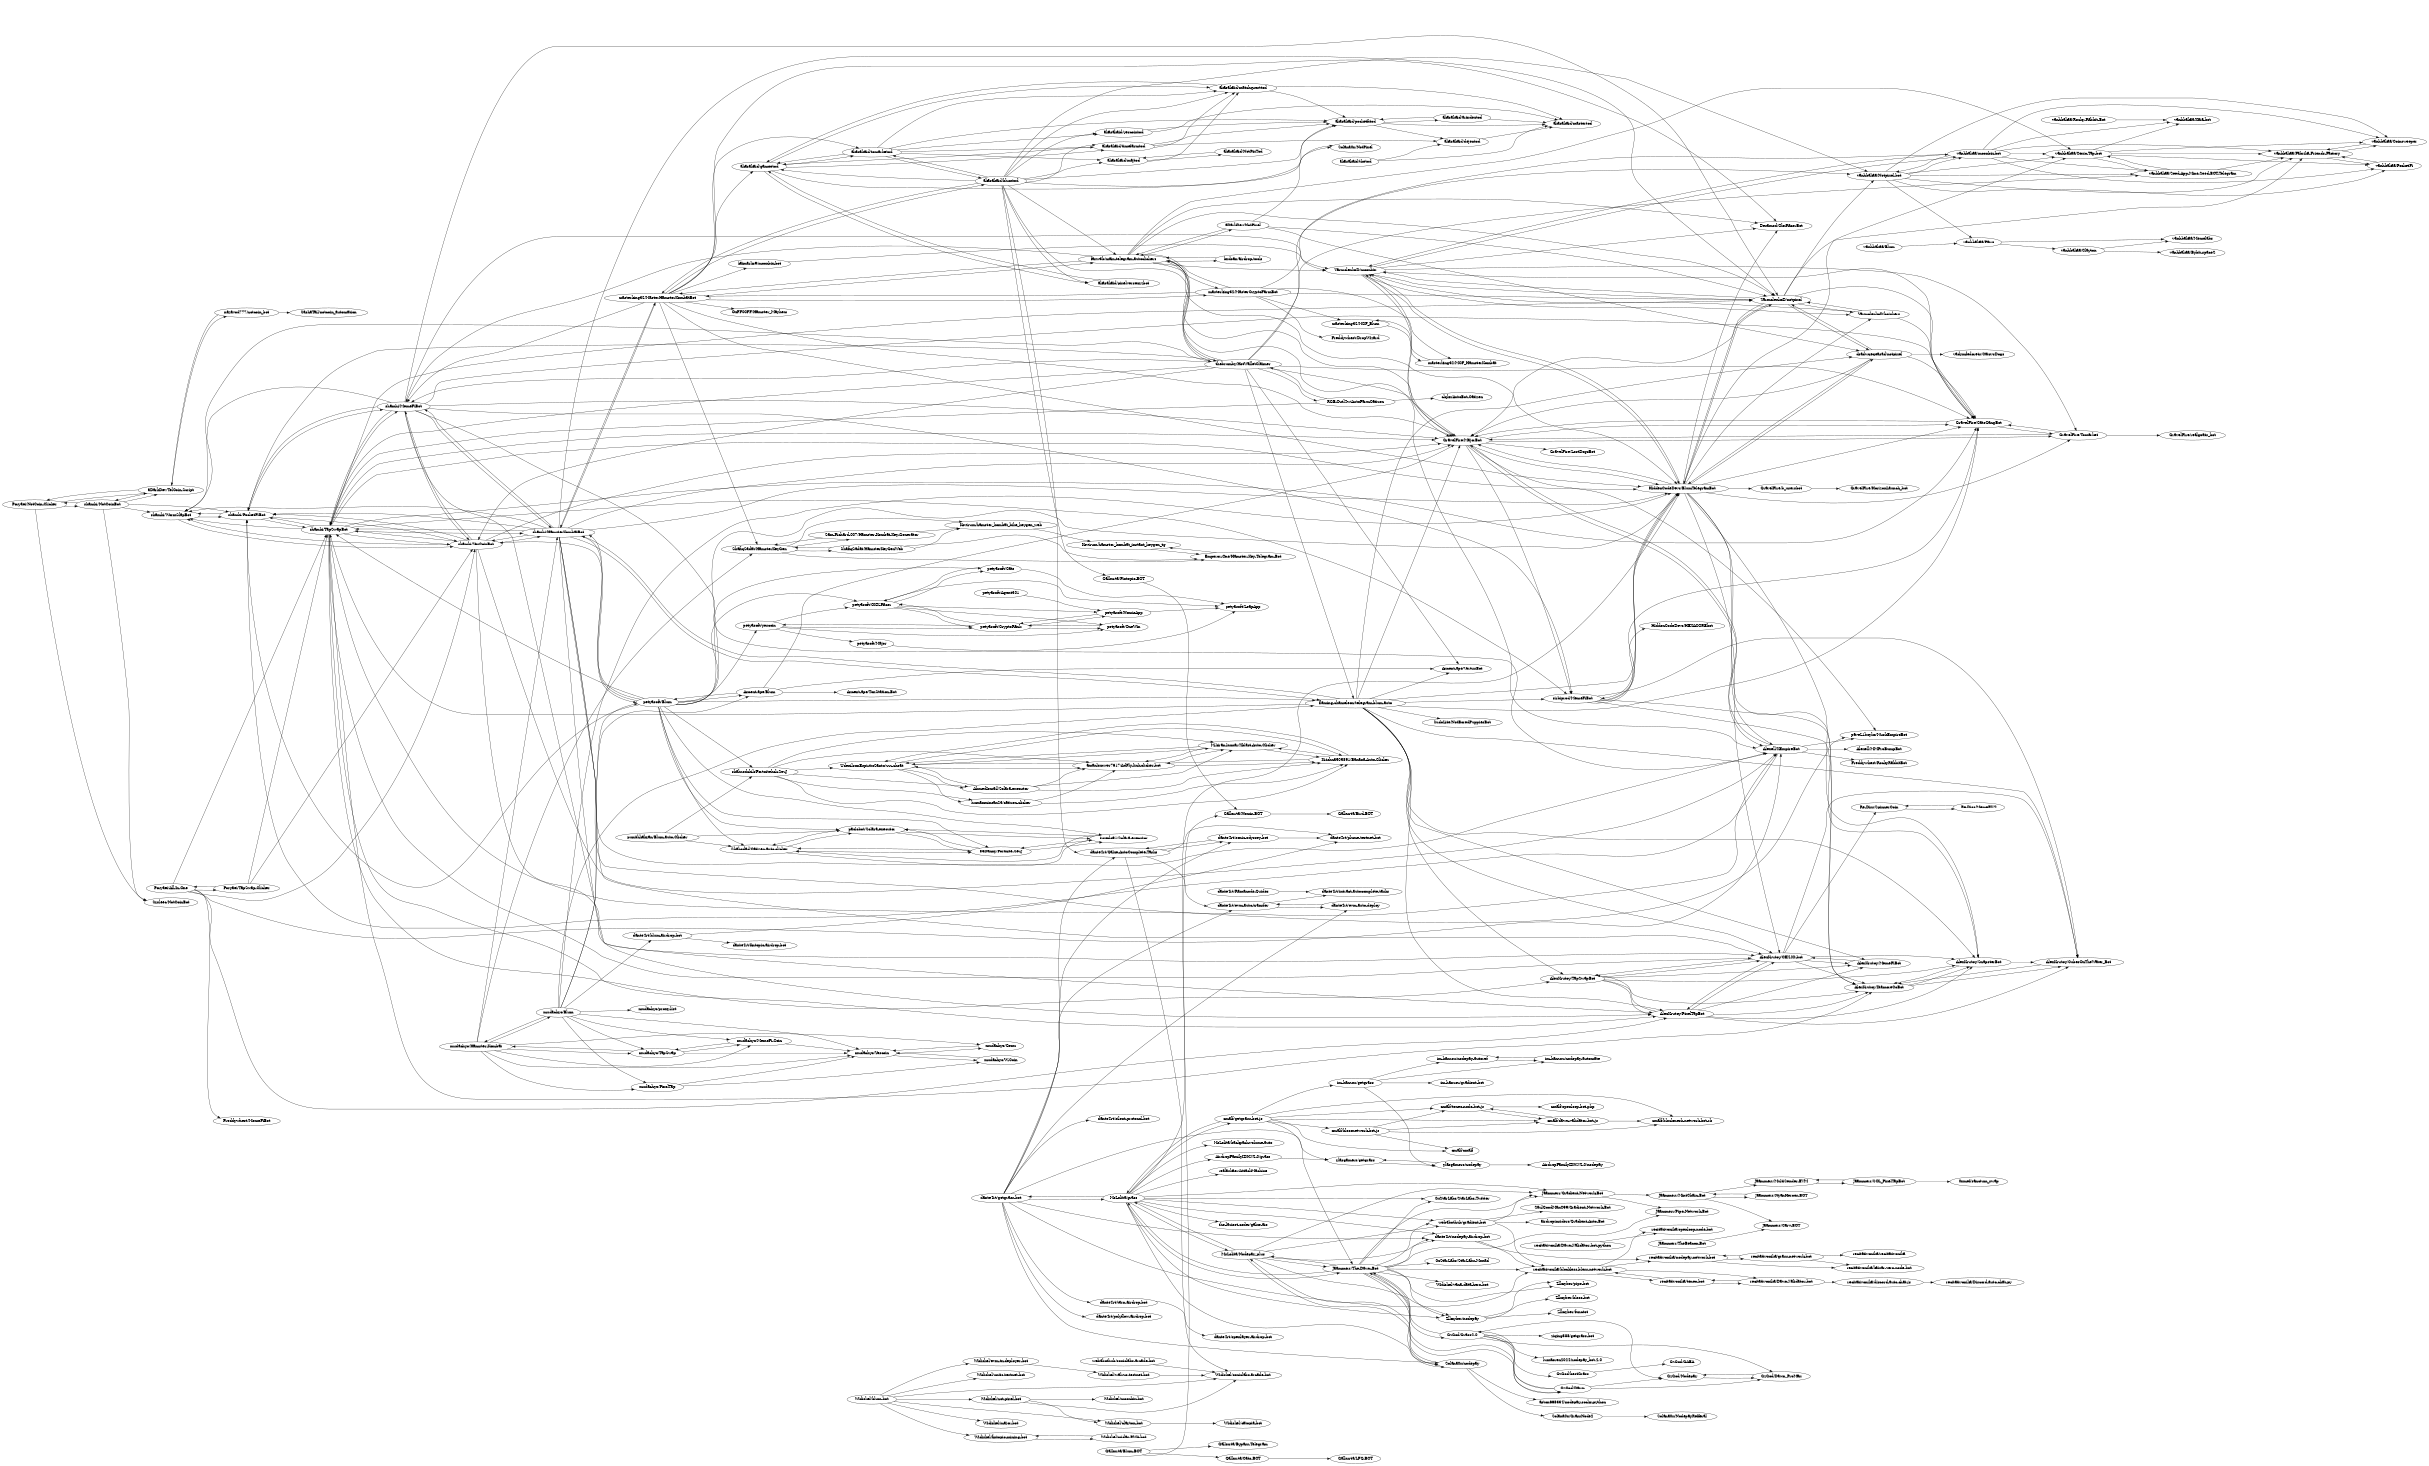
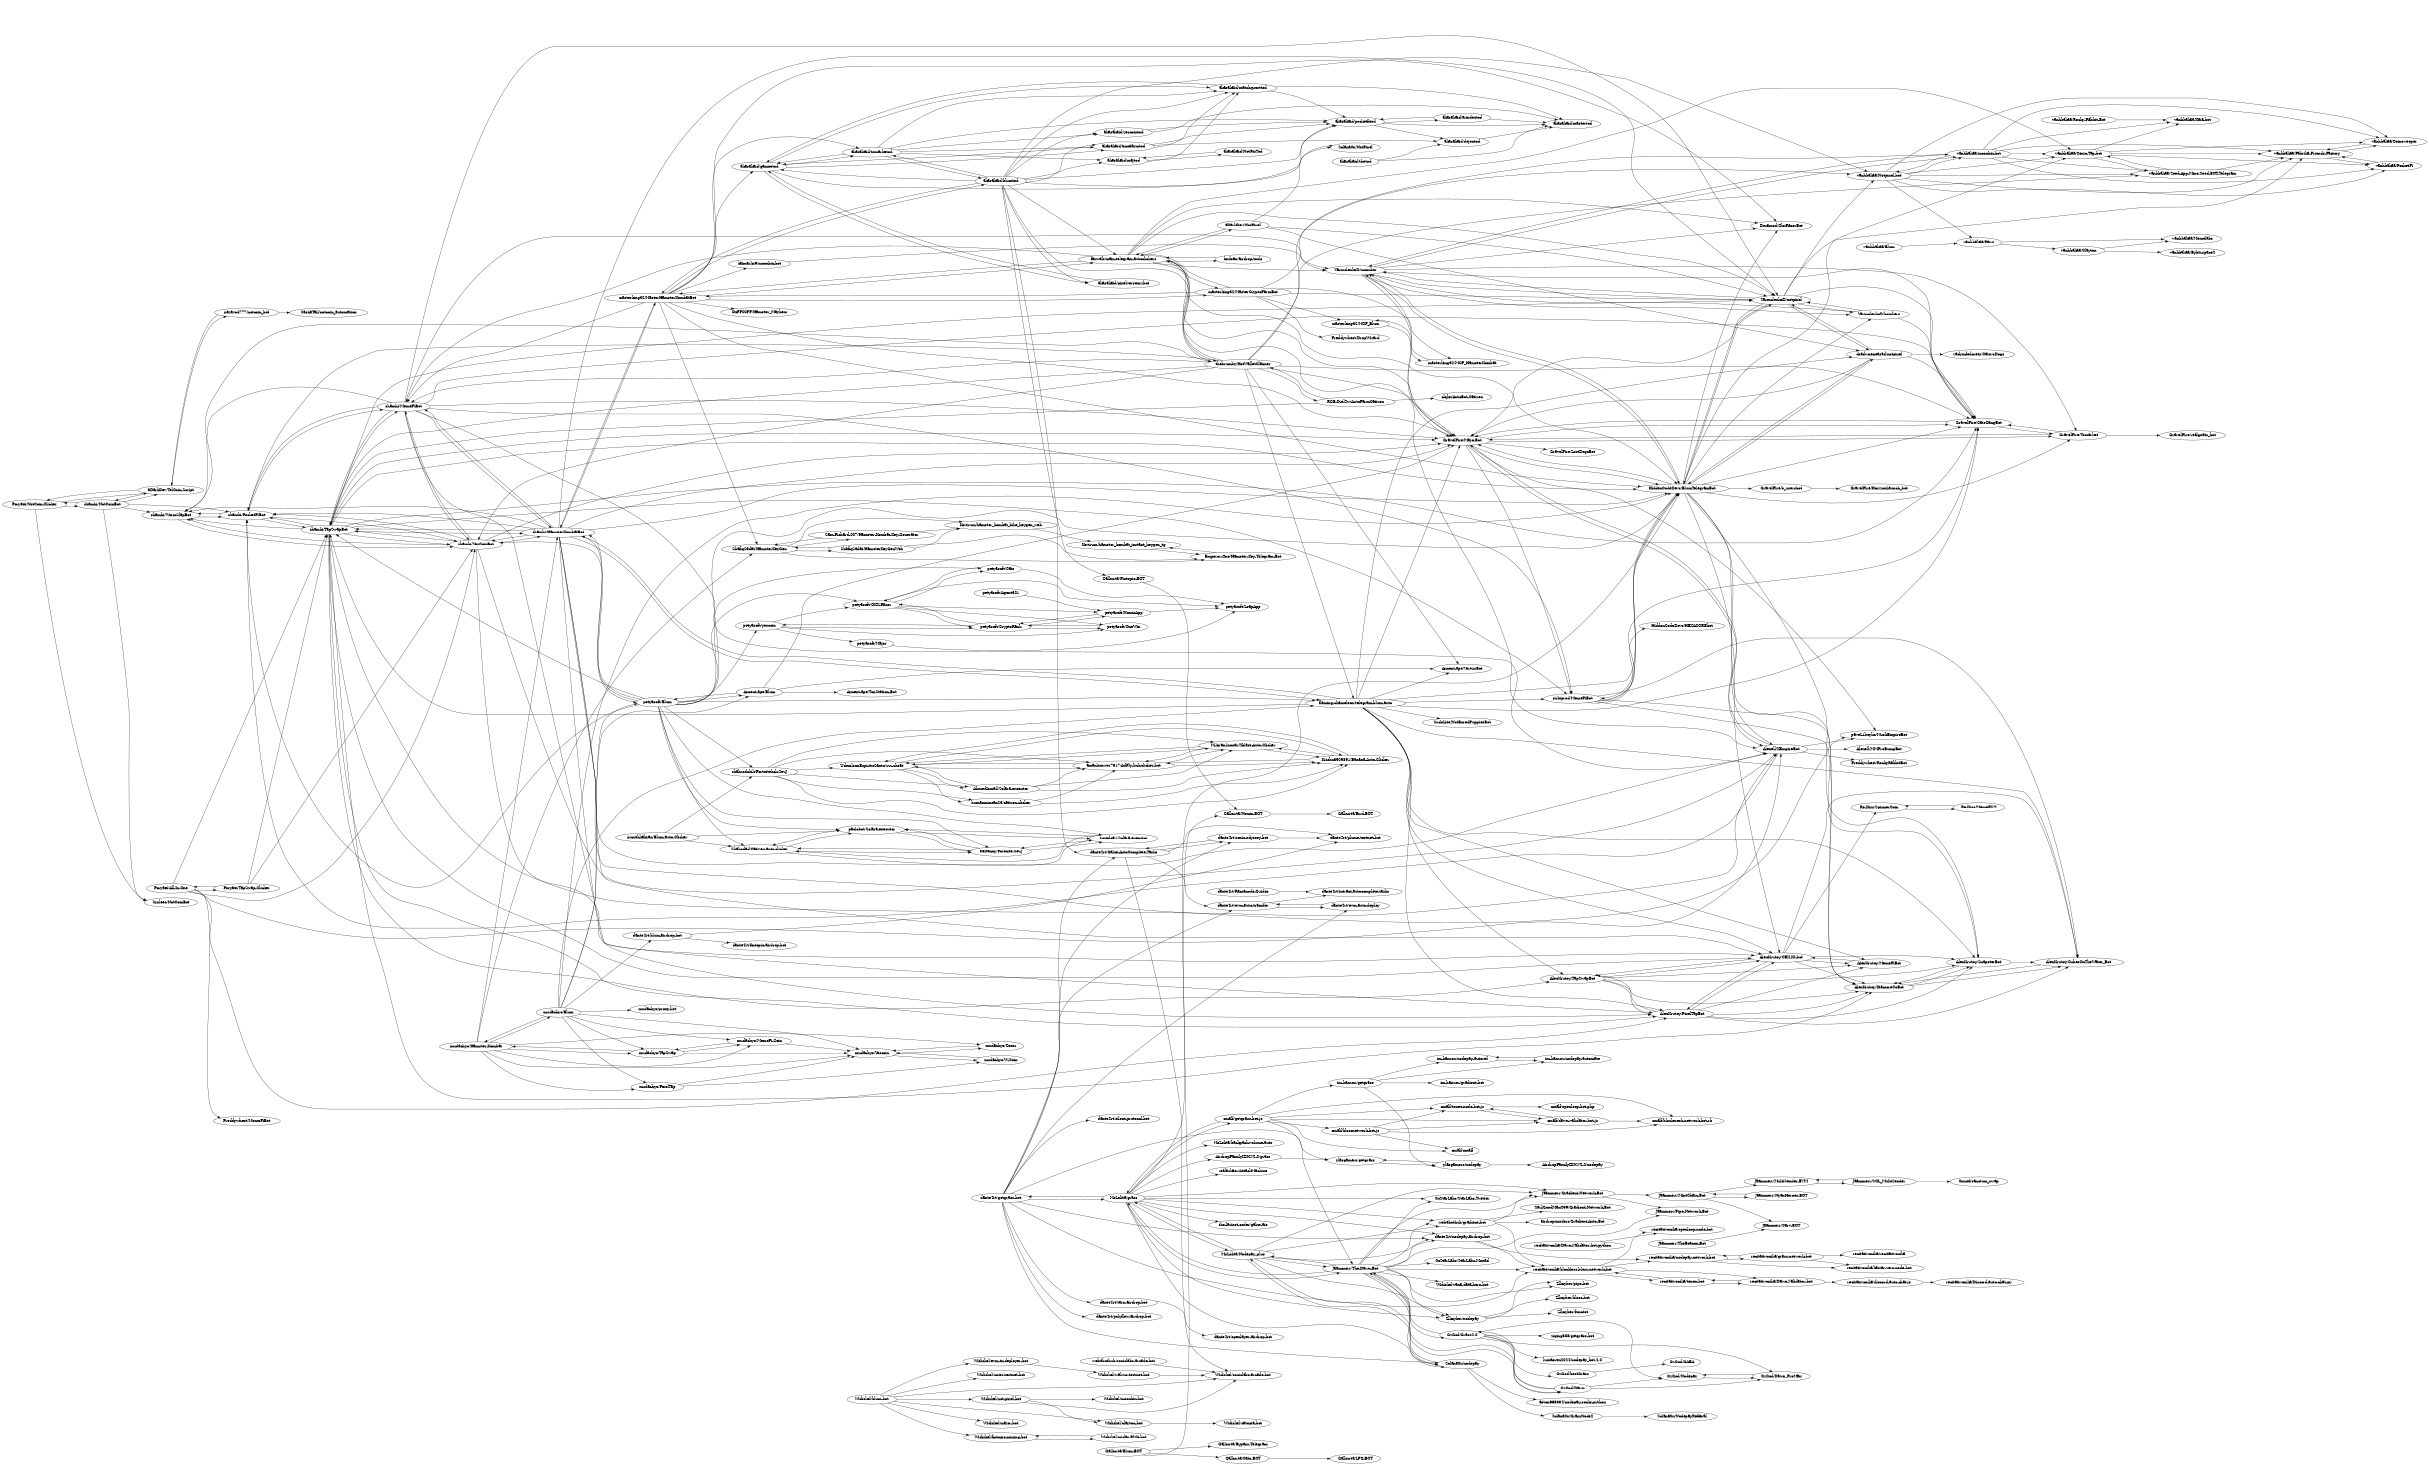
(1879, 1182) -> (1879, 1182)
